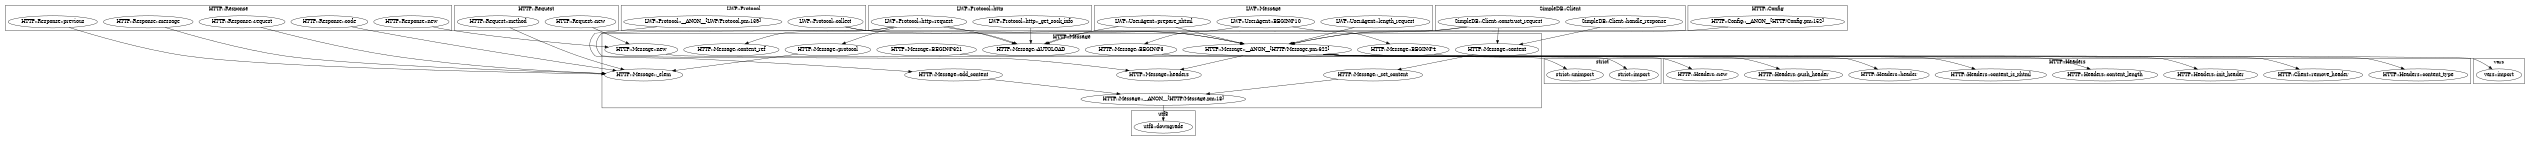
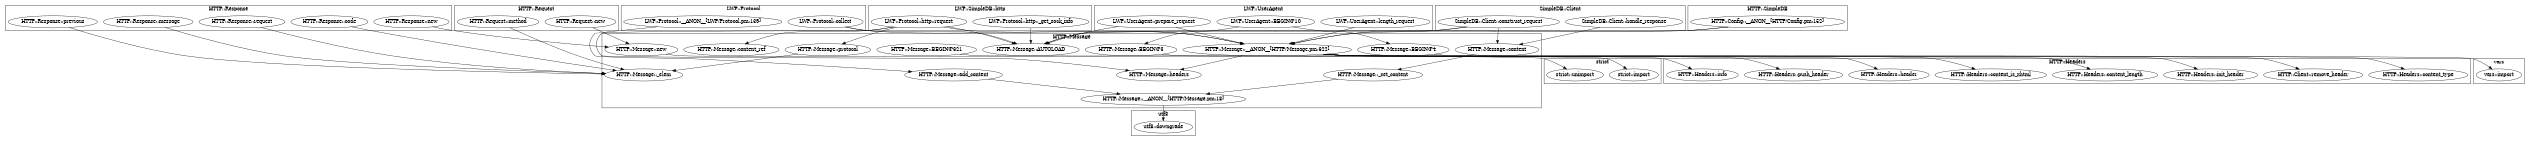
(980, 9) -> (980, 9)
(1263, 9) -> (1263, 9)
(1768, 9) -> (1768, 9)
(1154, 22) -> (1154, 22)
none -> (1387, 31)
(1702, 75) -> (1702, 75)
